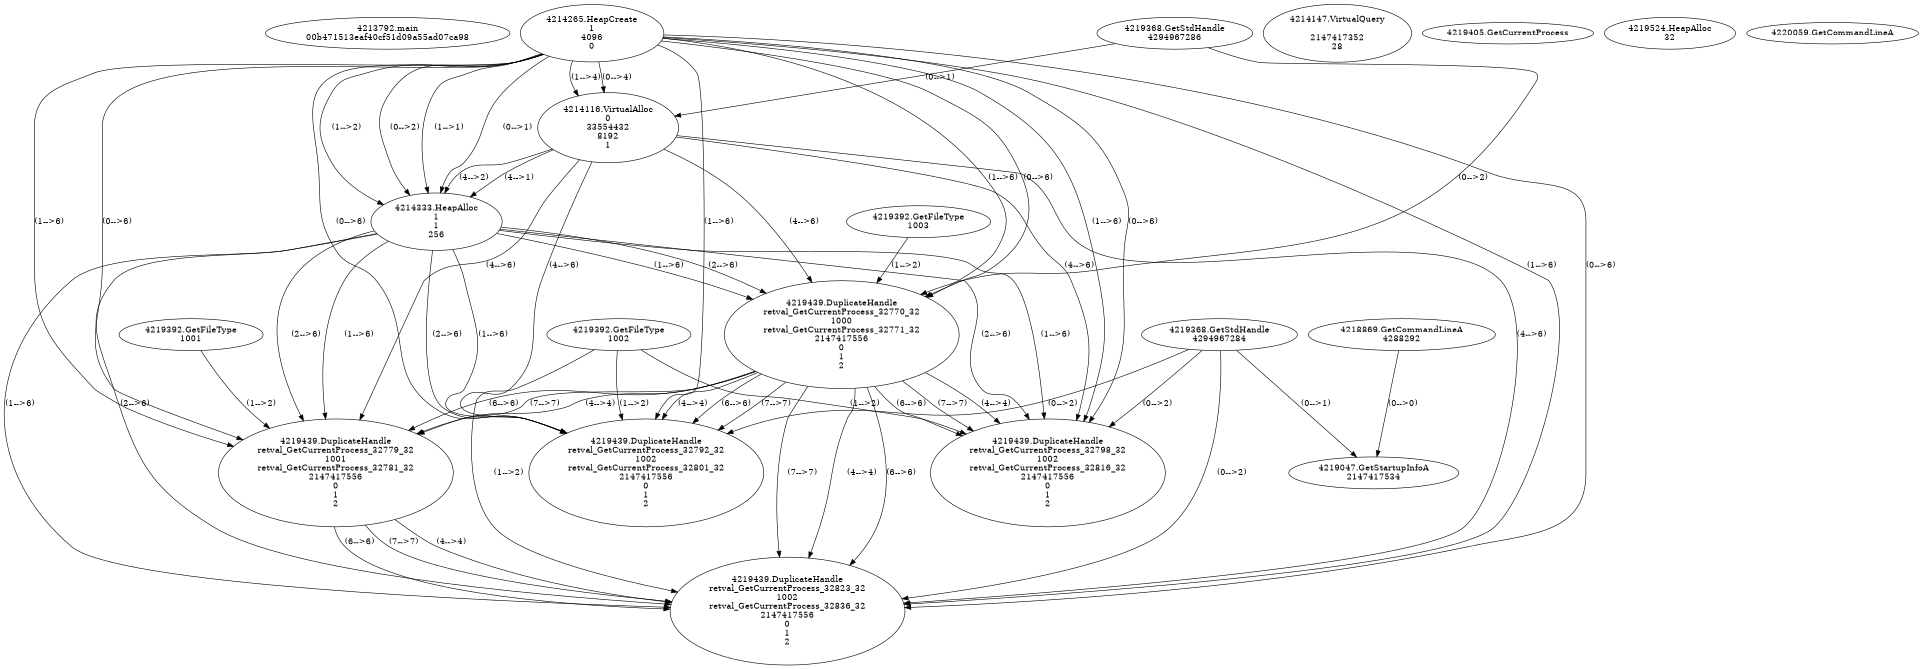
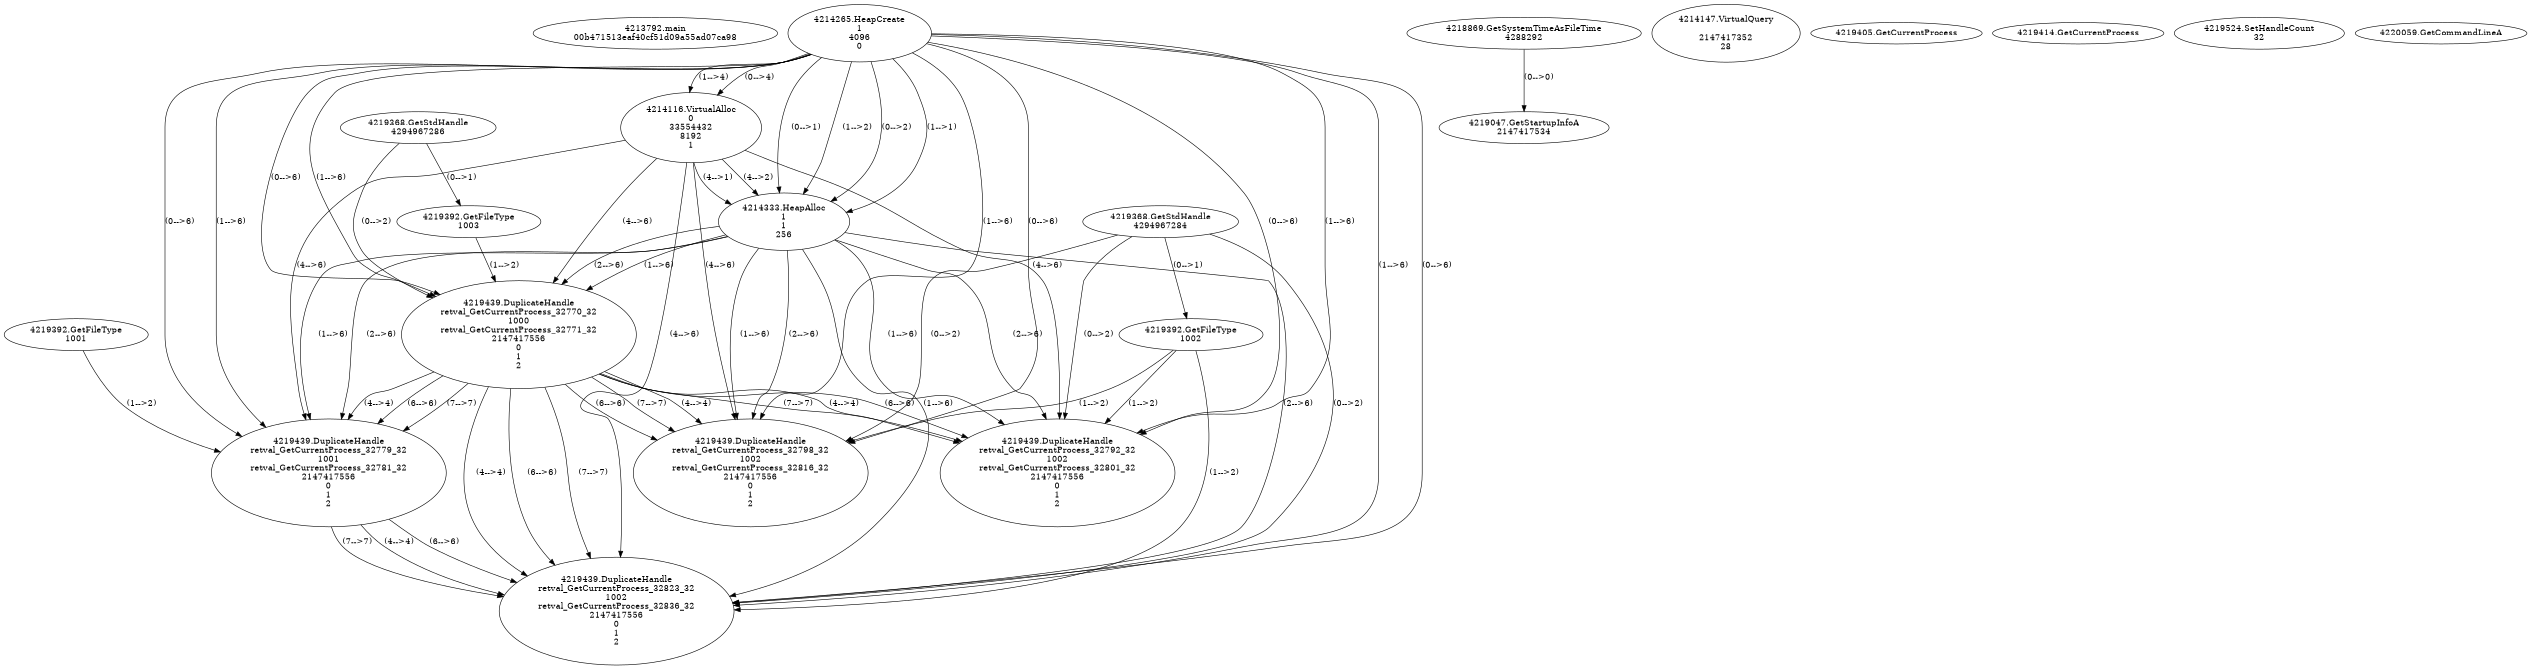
(1670, 33) -> (2259, 33)
none -> (2078, 33)
(909, 78) -> (441, 169)
(1402, 335) -> (1524, 33)
(1294, 402) -> (1175, 275)
